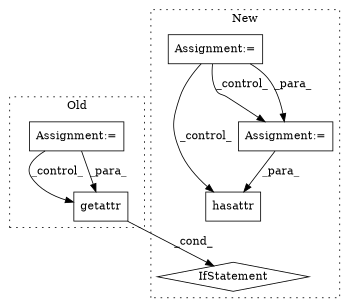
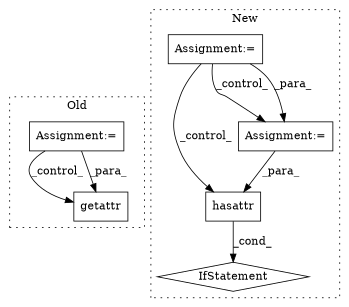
(167, 242) -> (233, 238)
